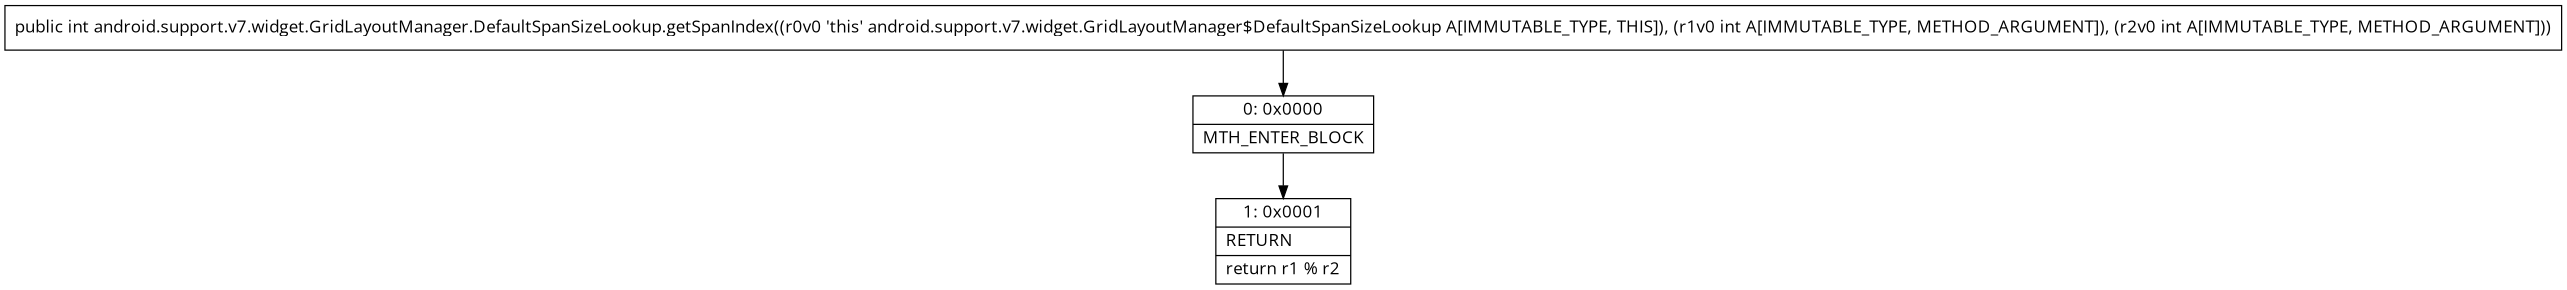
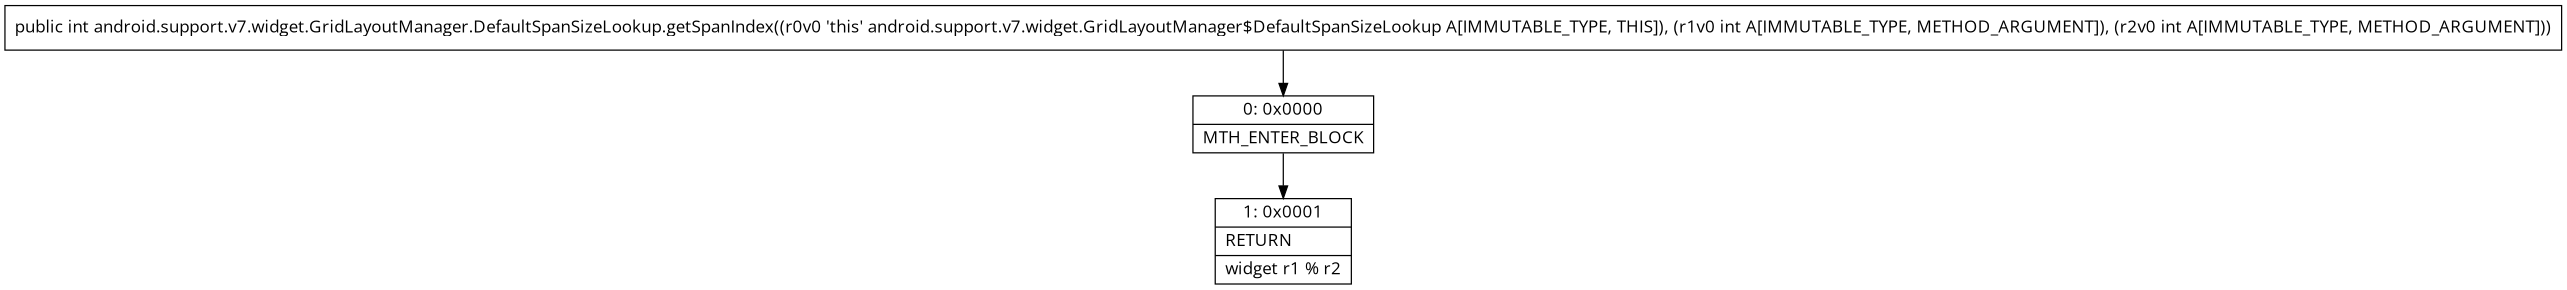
(1283, 269) -> (1283, 269)
